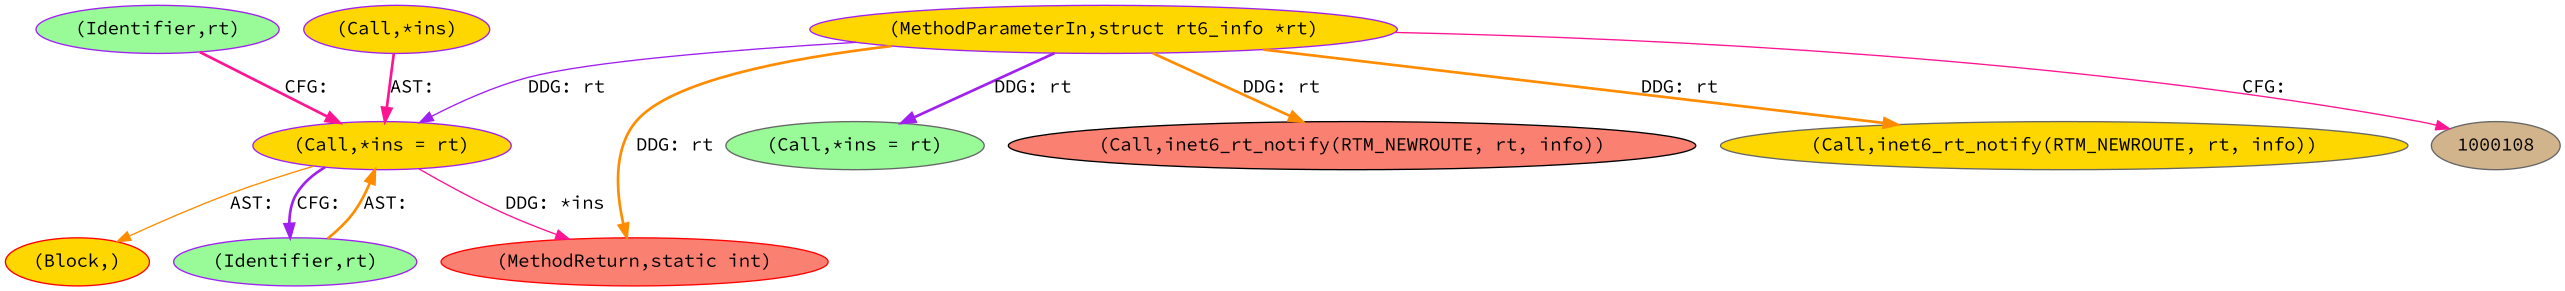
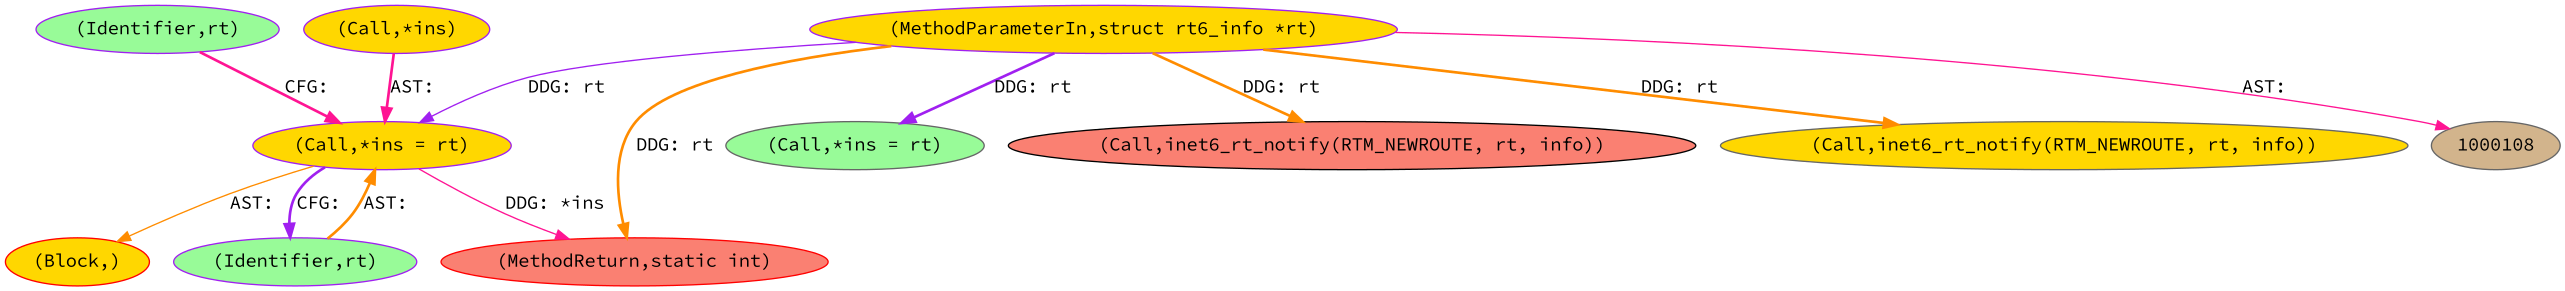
(2270, 88) -> (2270, 88)
